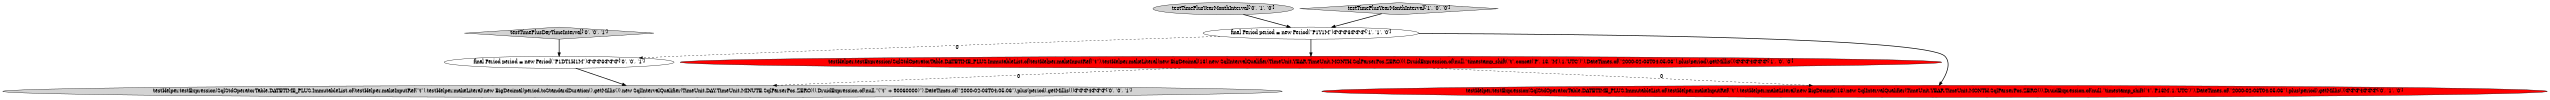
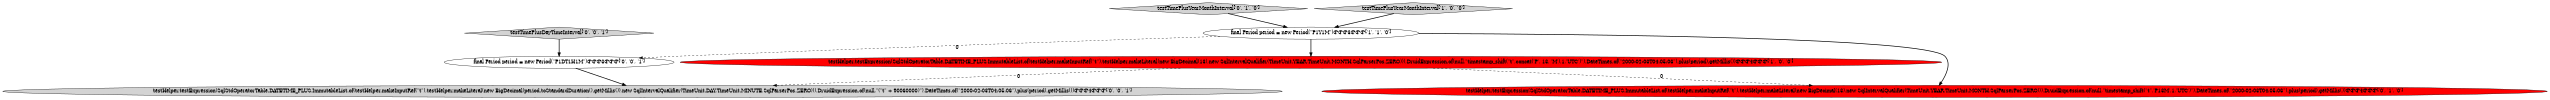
(1223, 9) -> (1209, 9)
